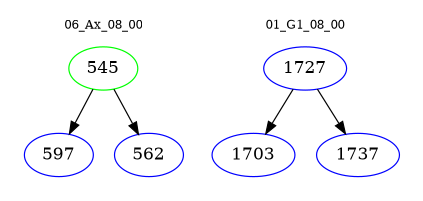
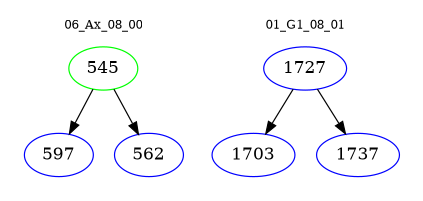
(306, 26) -> (306, 26)
